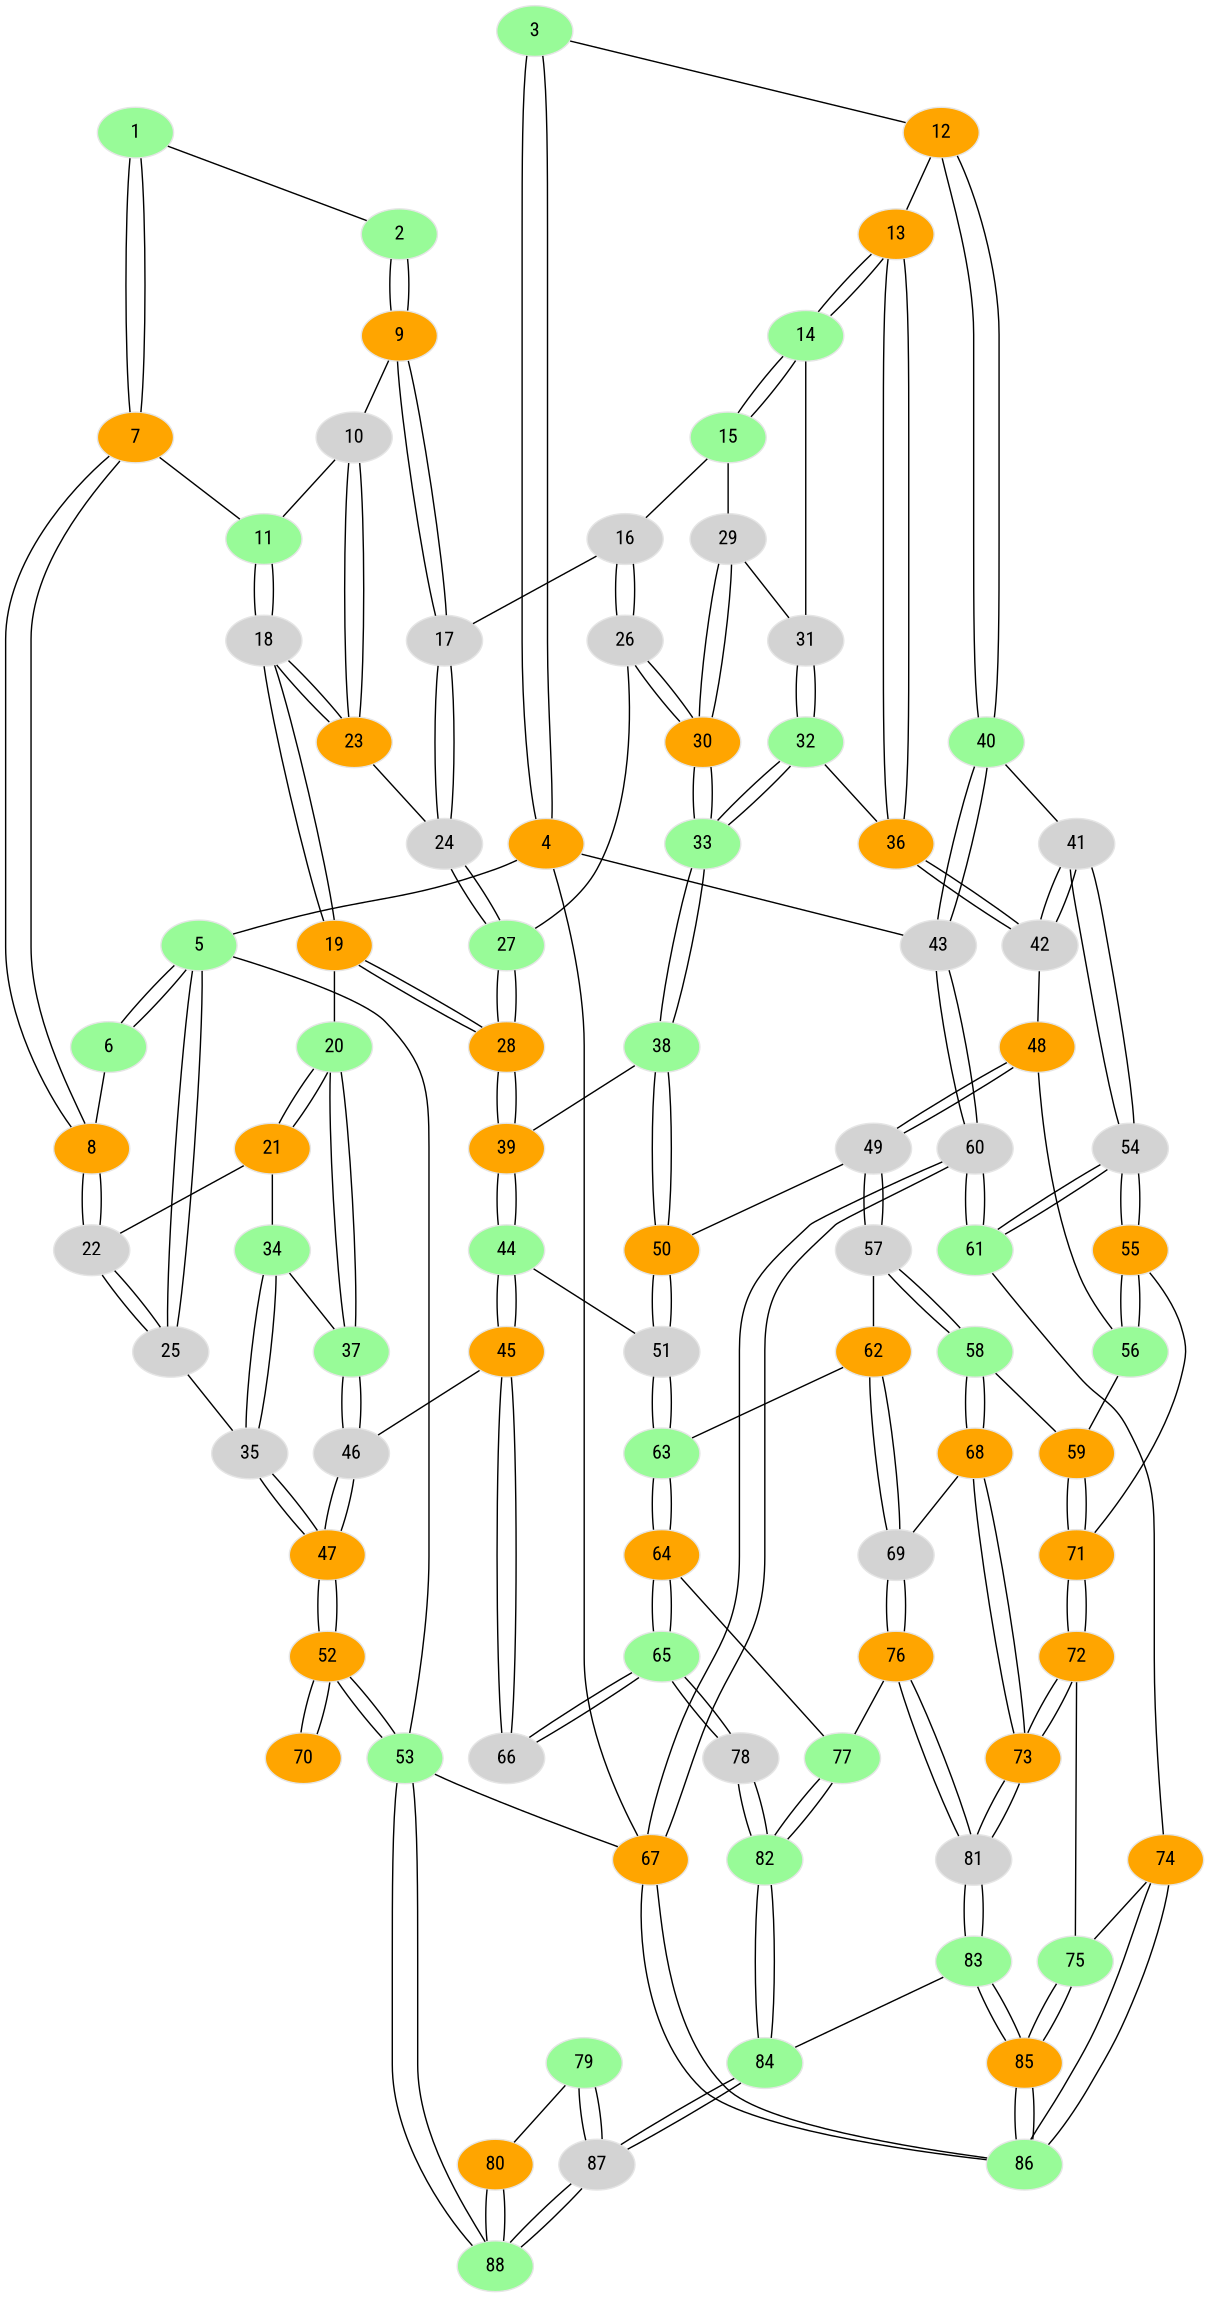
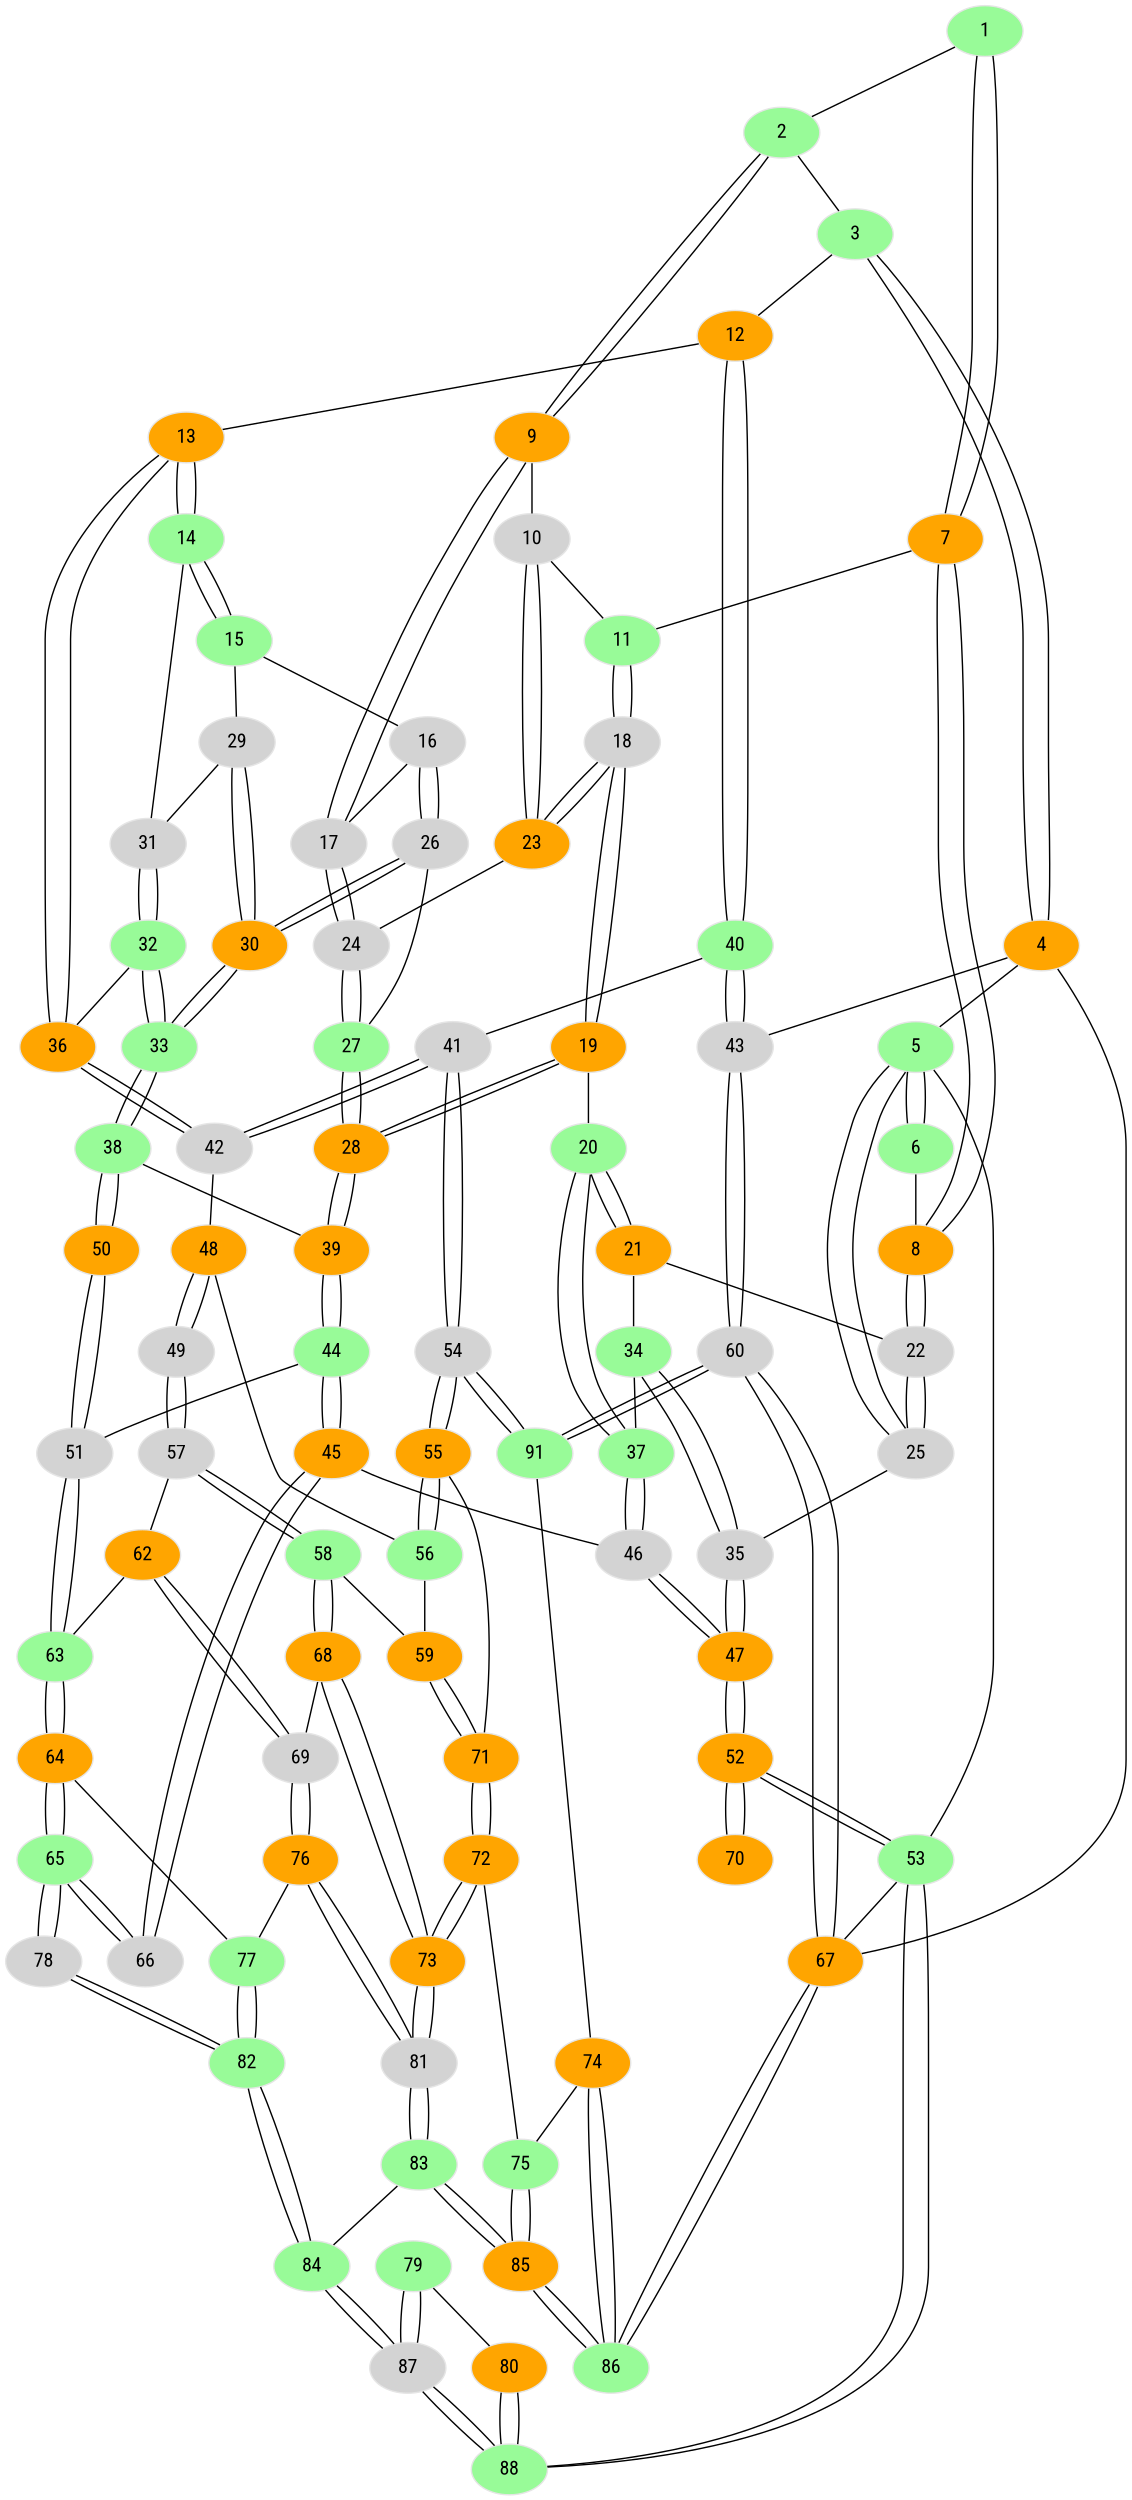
none -> (818, 183)
(768, 1199) -> none
(975, 1250) -> (535, 1453)
